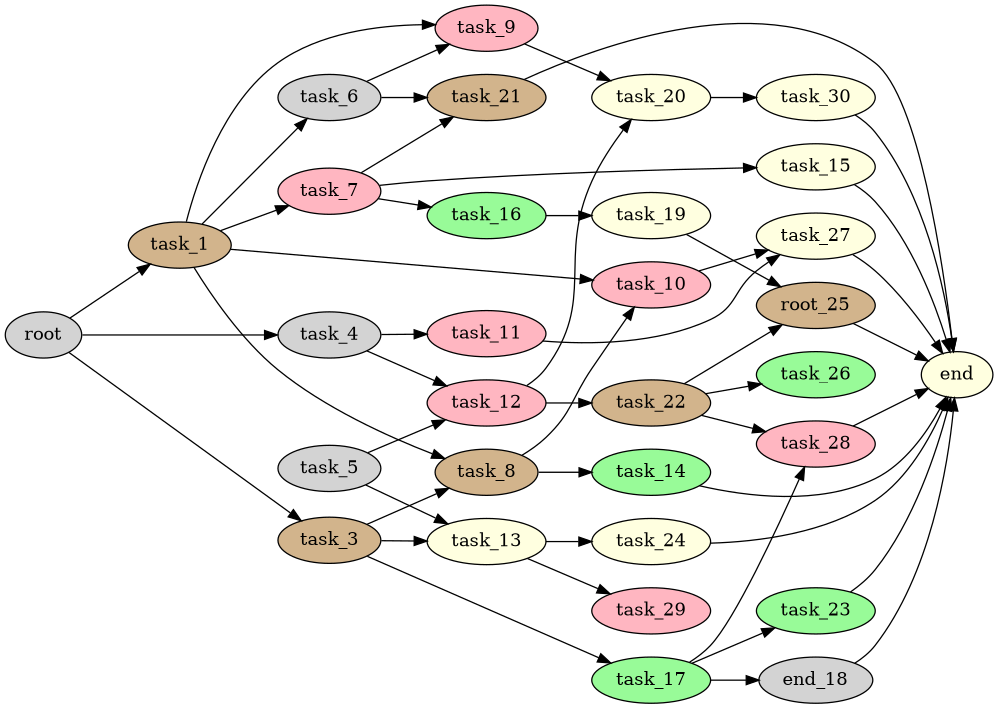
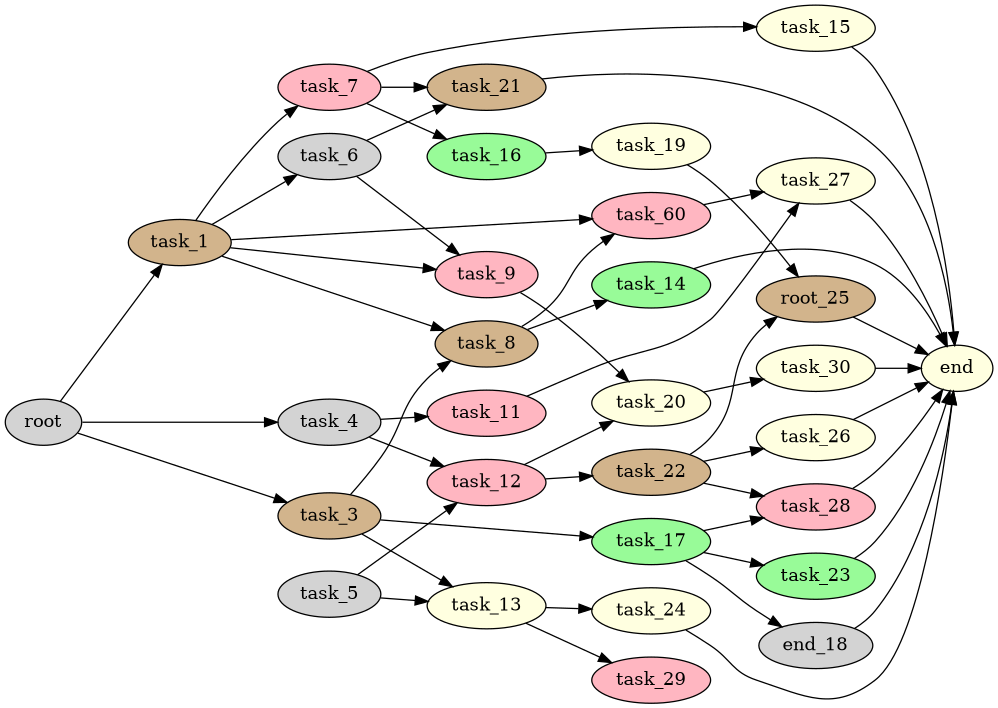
(651, 285) -> (651, 216)
(816, 375) -> (816, 438)
none -> (885, 404)
